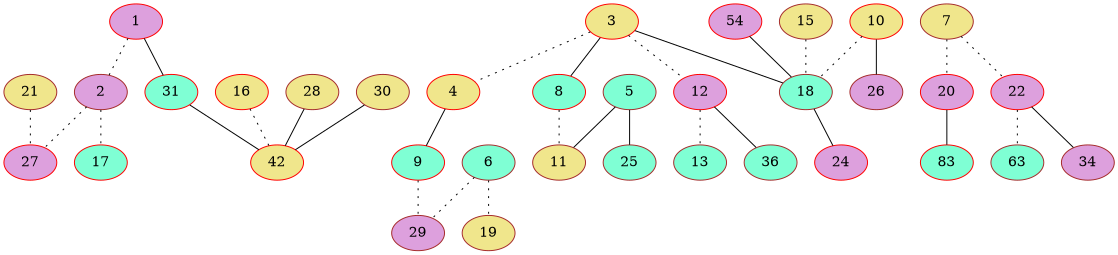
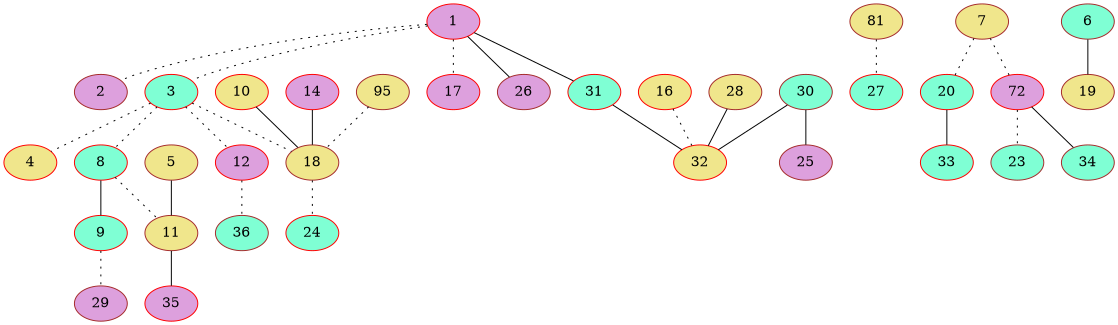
(612, 22) -> (171, 92)
(735, 22) -> (312, 92)
(806, 22) -> (383, 92)
none -> (308, 47)
(586, 57) -> (136, 127)
(709, 57) -> (242, 127)
(841, 57) -> (277, 127)
(876, 57) -> (488, 57)
(30, 92) -> (876, 22)
(383, 92) -> (806, 92)
(630, 92) -> (171, 163)
(806, 92) -> (312, 163)
(947, 92) -> (947, 92)
(1017, 92) -> (1017, 92)
(66, 127) -> none
(101, 127) -> (453, 57)
(436, 127) -> (101, 198)
(630, 127) -> (806, 127)
(735, 127) -> (242, 198)
(824, 127) -> (312, 198)
(30, 163) -> (876, 92)
(101, 163) -> (453, 92)
(277, 163) -> (700, 163)
(630, 163) -> (806, 163)
(700, 163) -> none
(841, 163) -> (312, 233)
(947, 163) -> (947, 163)
(1017, 163) -> (1017, 163)
(1088, 163) -> (1088, 163)
(453, 198) -> none
(489, 198) -> (1088, 57)
none -> (171, 304)
